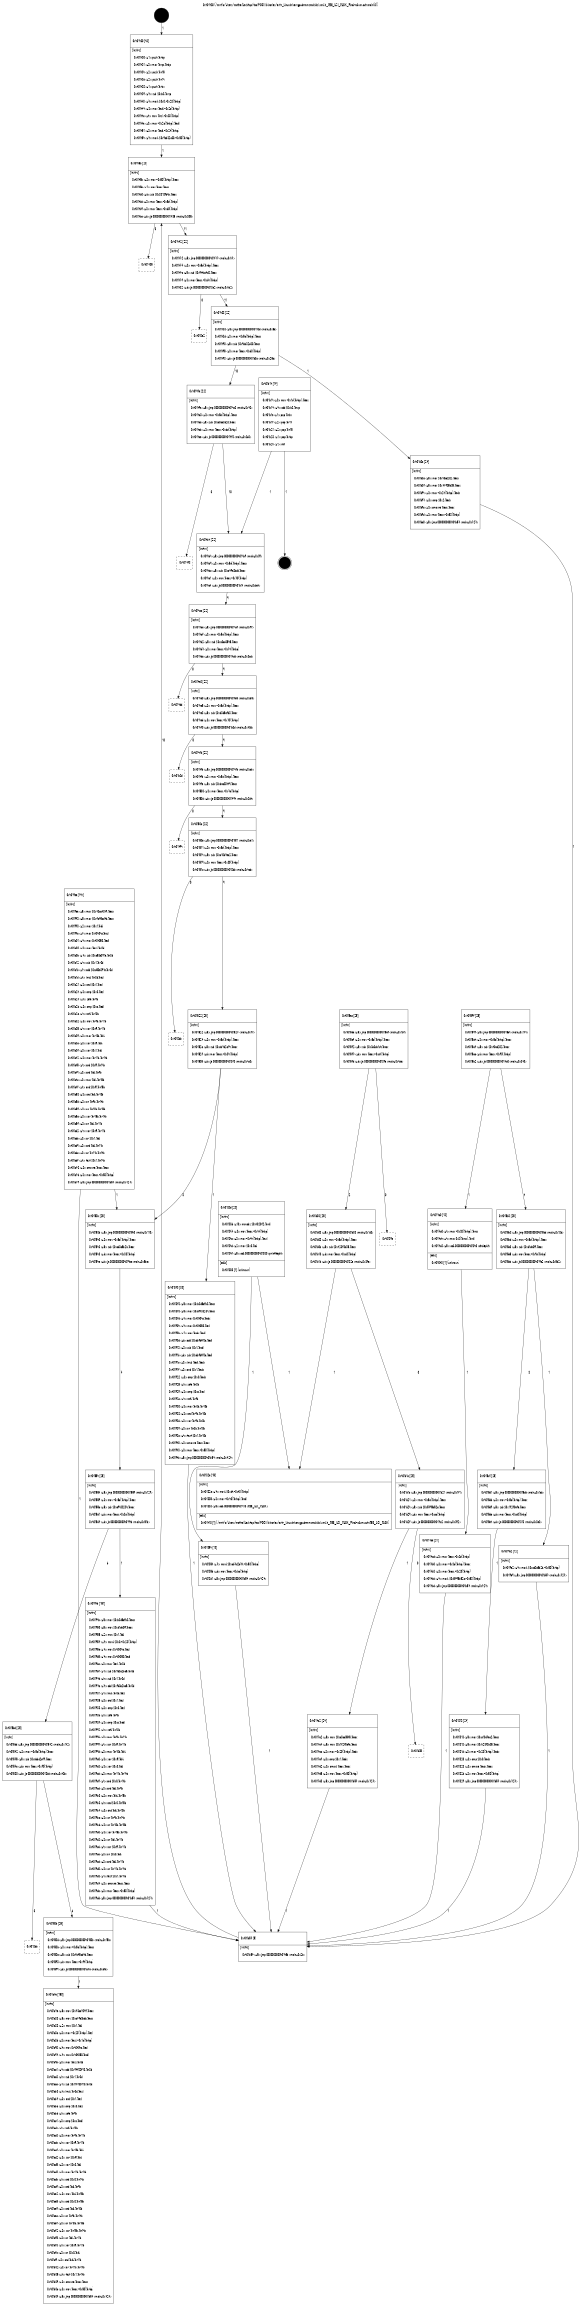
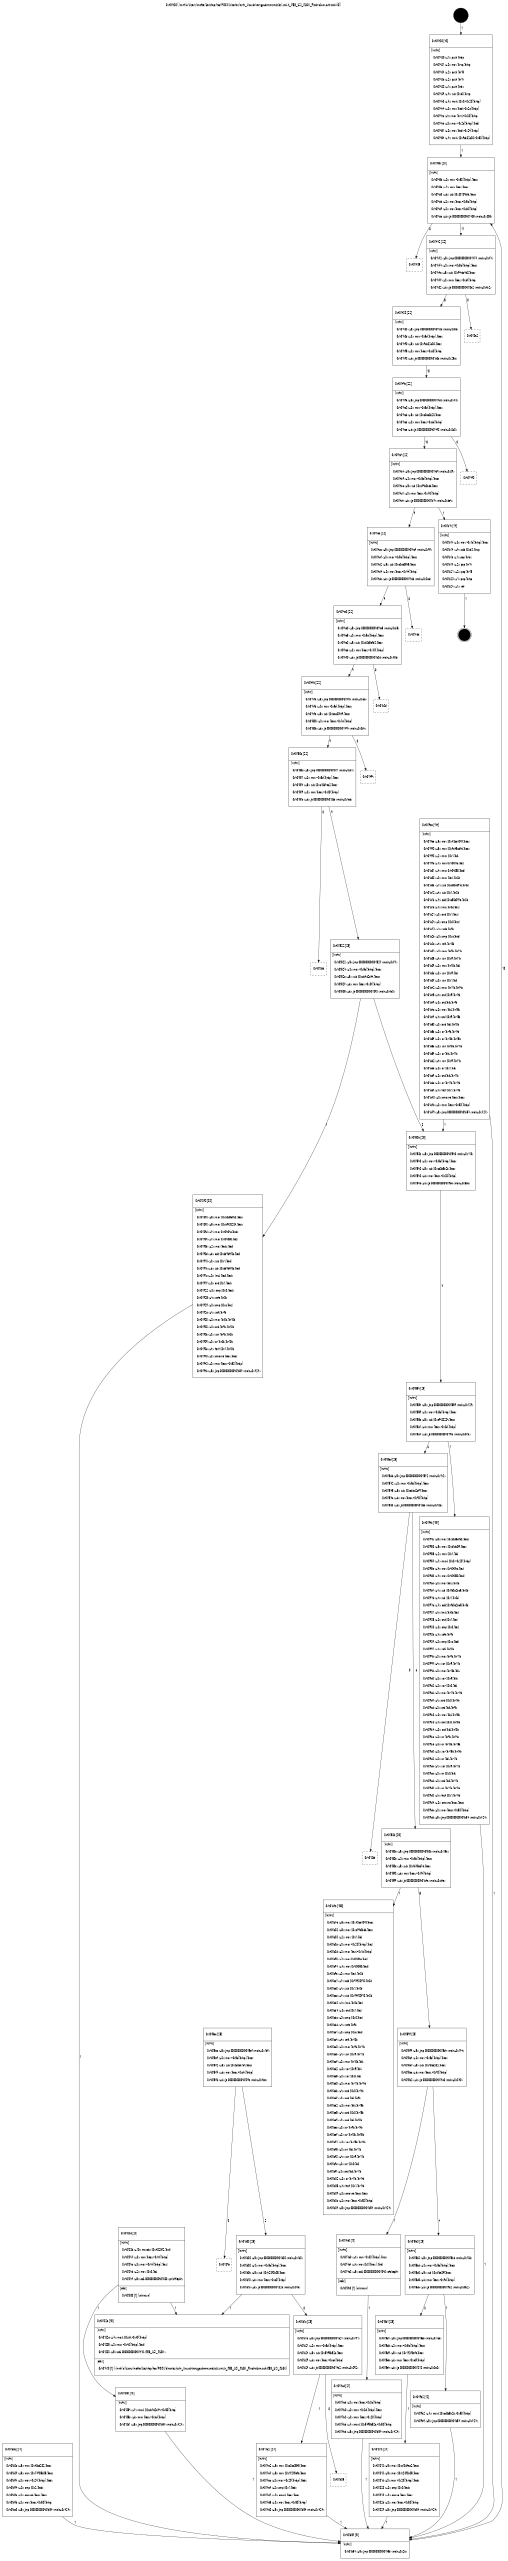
(225, 300) -> (445, 300)
(346, 403) -> none
(257, 491) -> (441, 513)
none -> (424, 1957)
